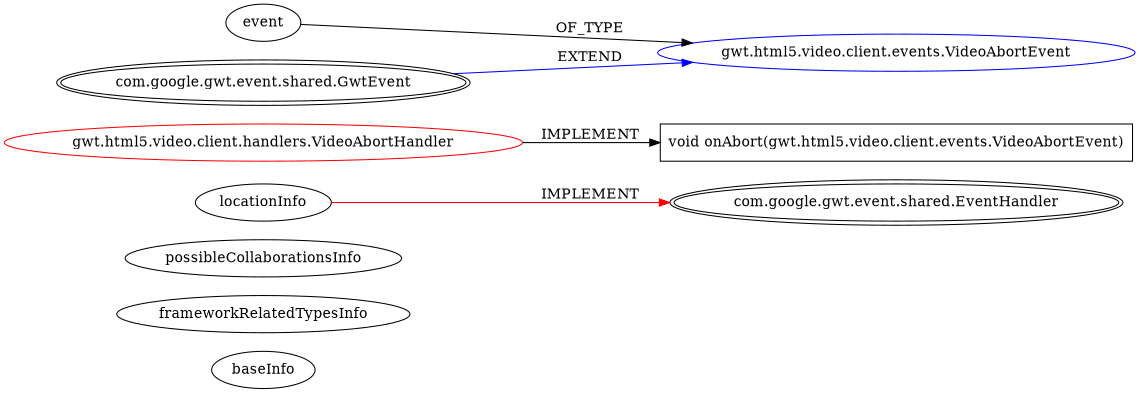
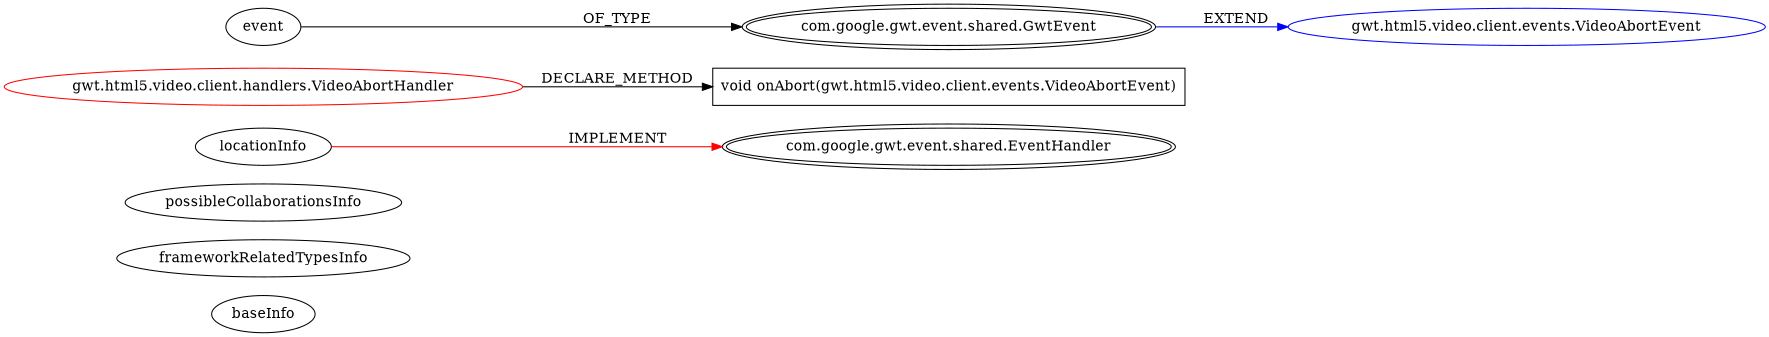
(491, 34) -> (516, 27)
(590, 135) -> (618, 79)
